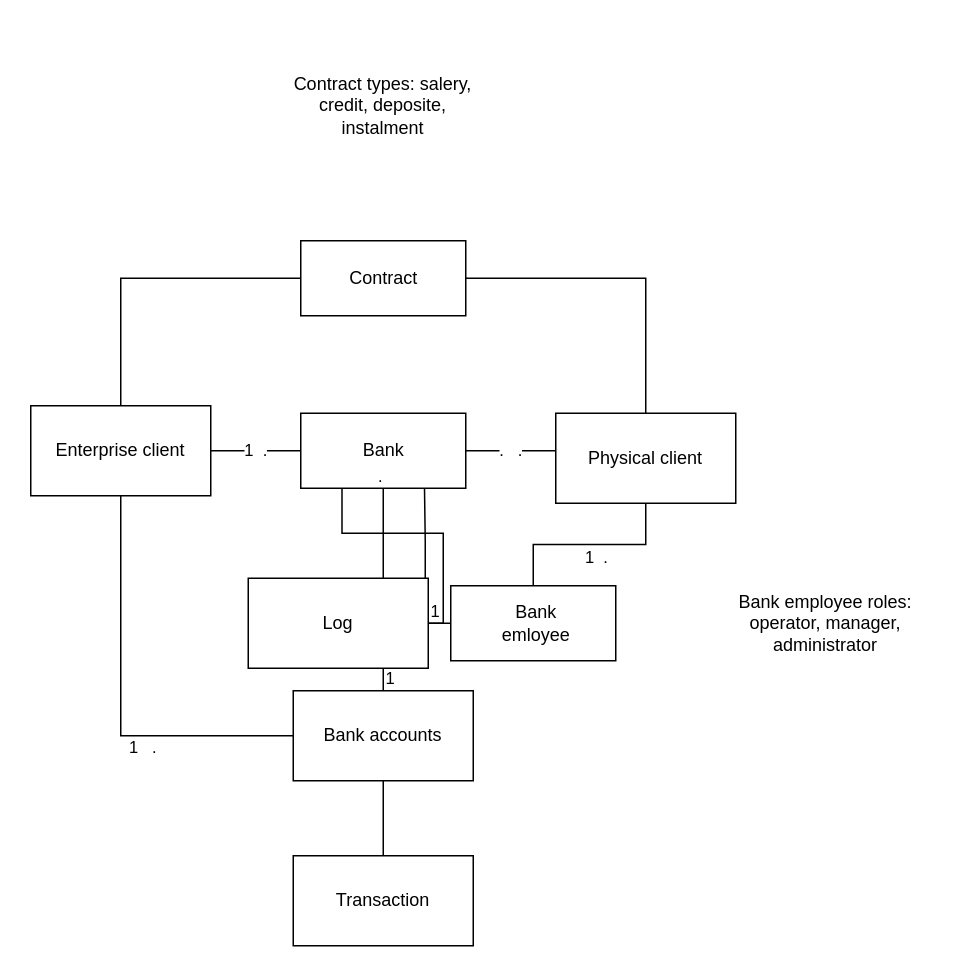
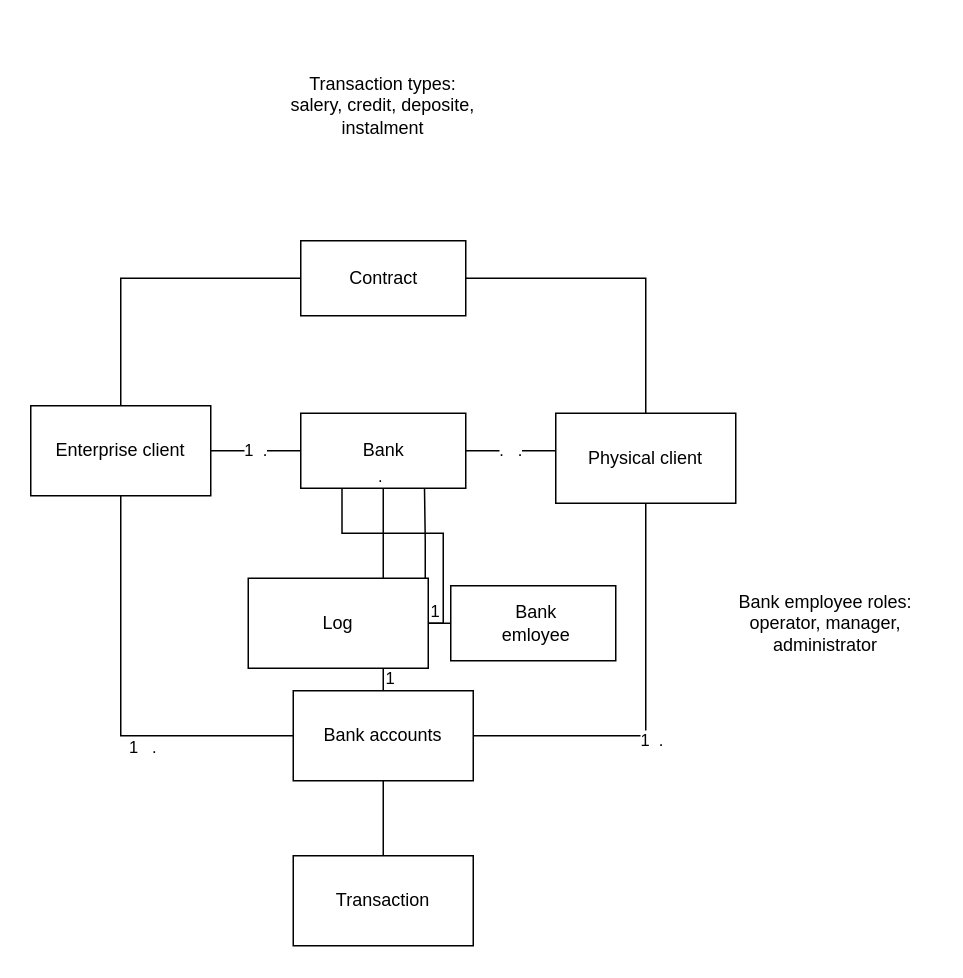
(383, 106) -> (383, 106)
(570, 545) -> (646, 725)
